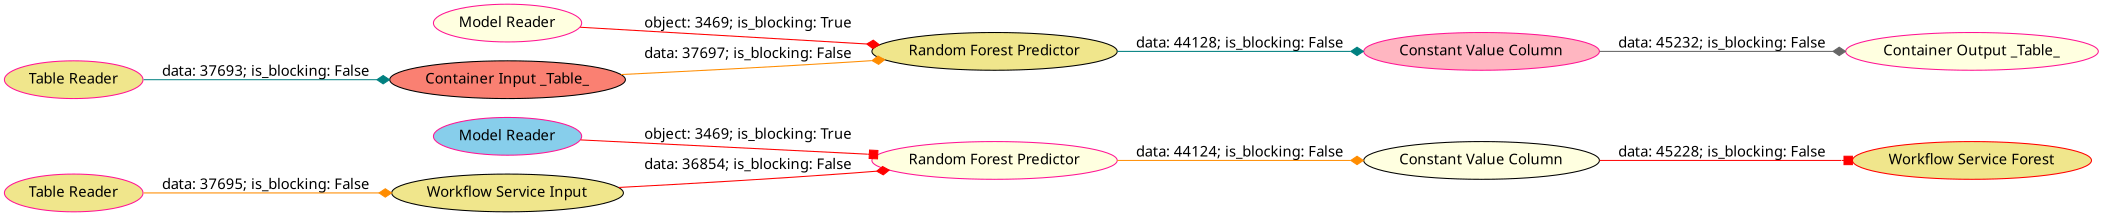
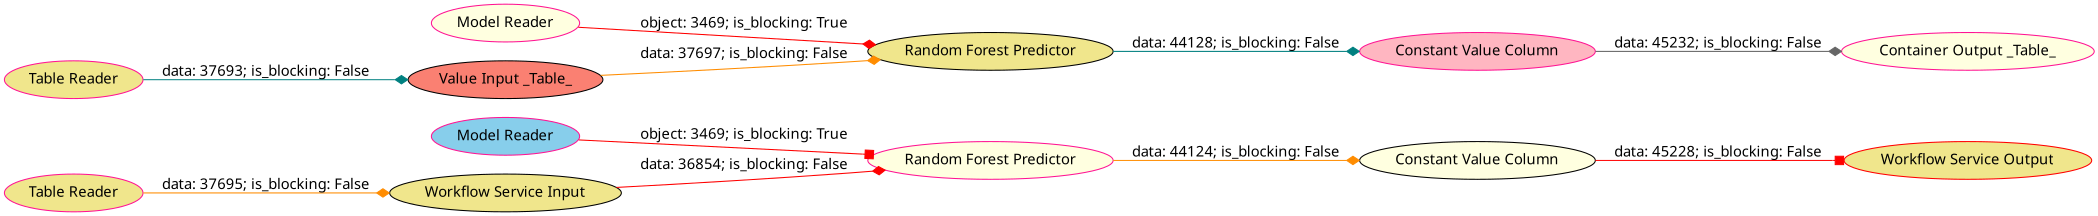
(508, 80) -> (506, 80)
(1972, 160) -> (1968, 160)
